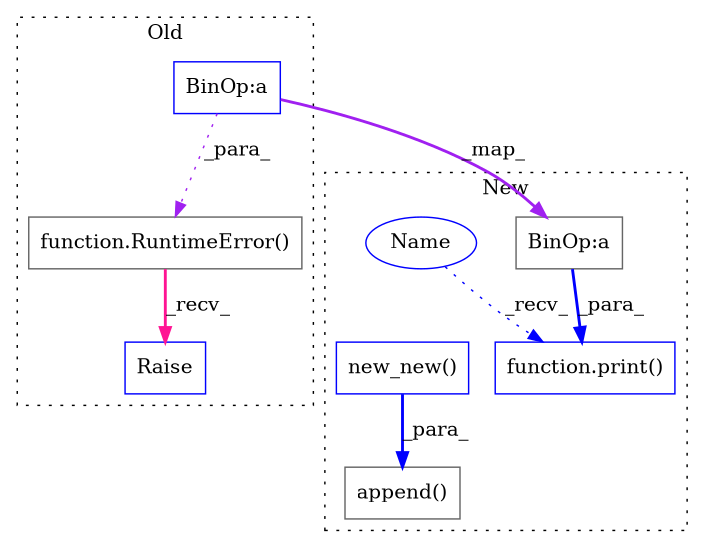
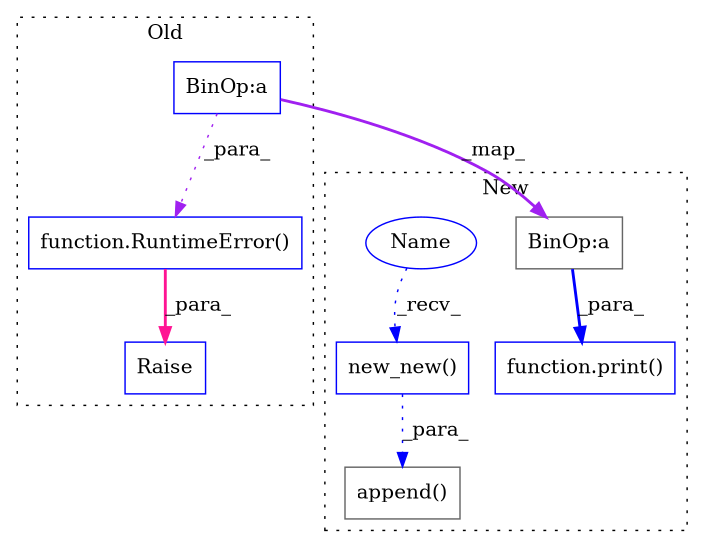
(165, 243) -> (165, 243)
(486, 302) -> (396, 297)
(198, 305) -> (198, 305)
(402, 423) -> (402, 423)
